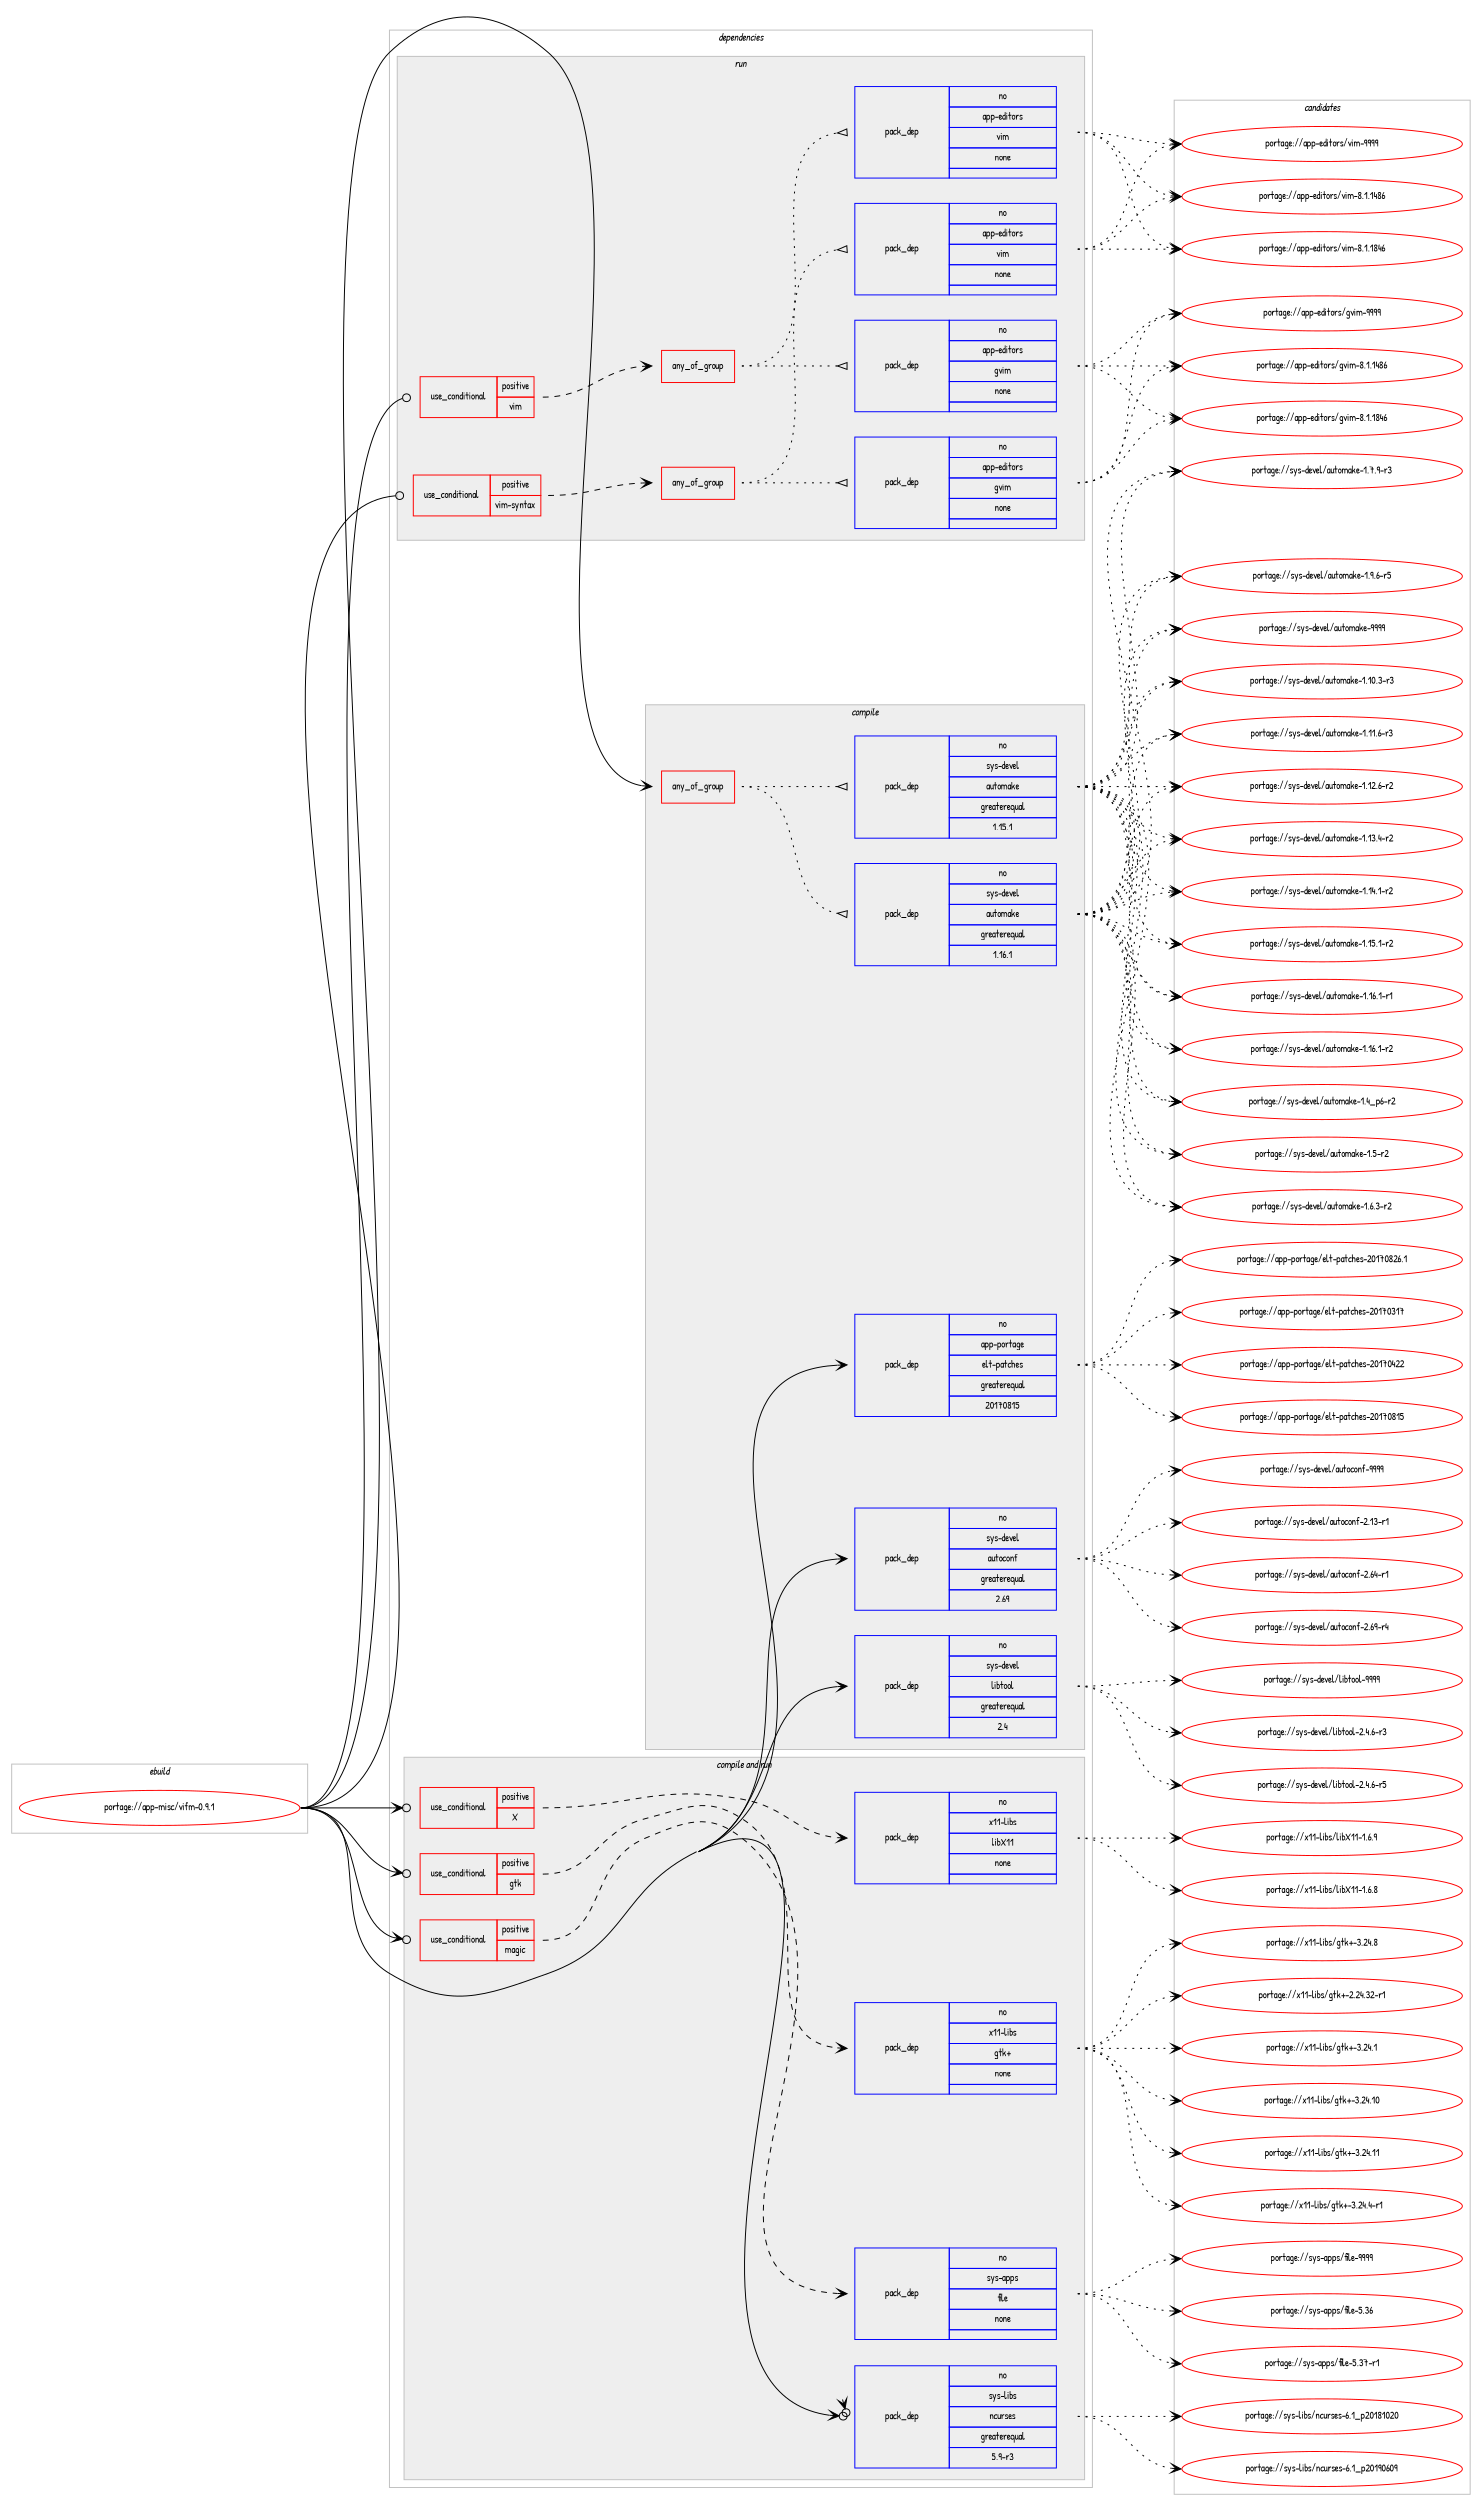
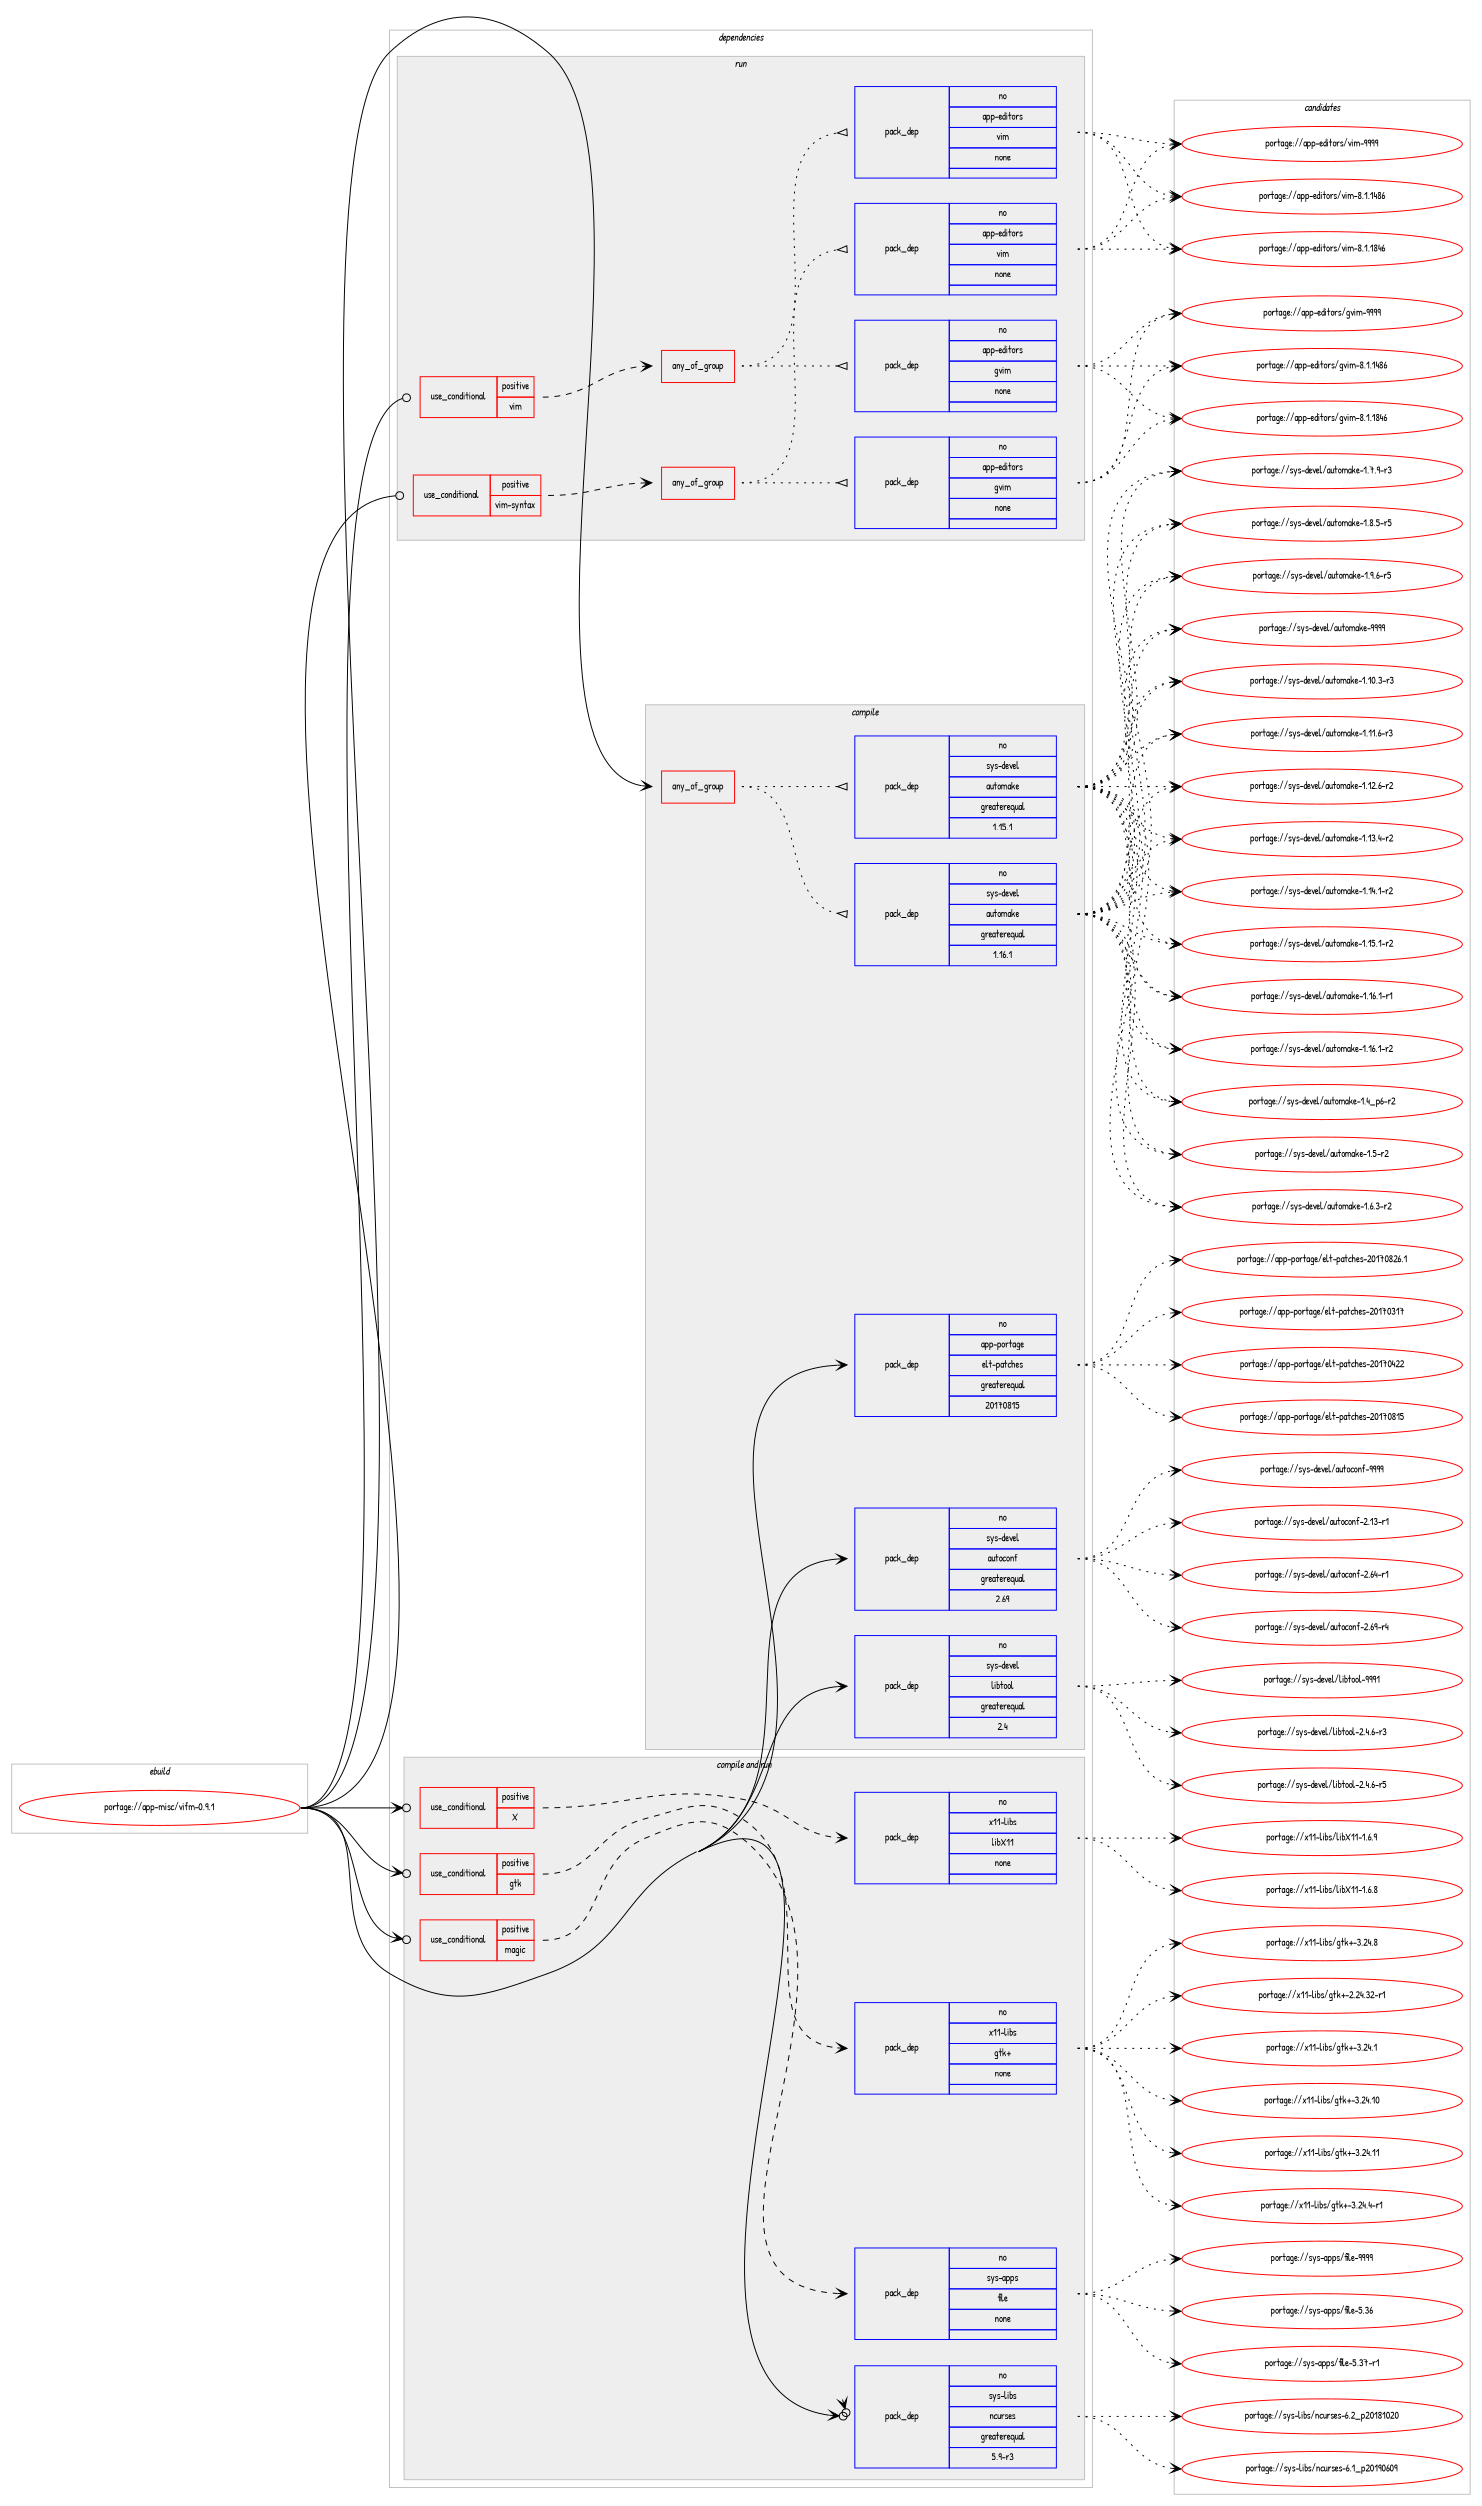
none -> (1322, 524)
(1322, 1680) -> (1322, 1680)
(1322, 2416) -> (1322, 2416)
